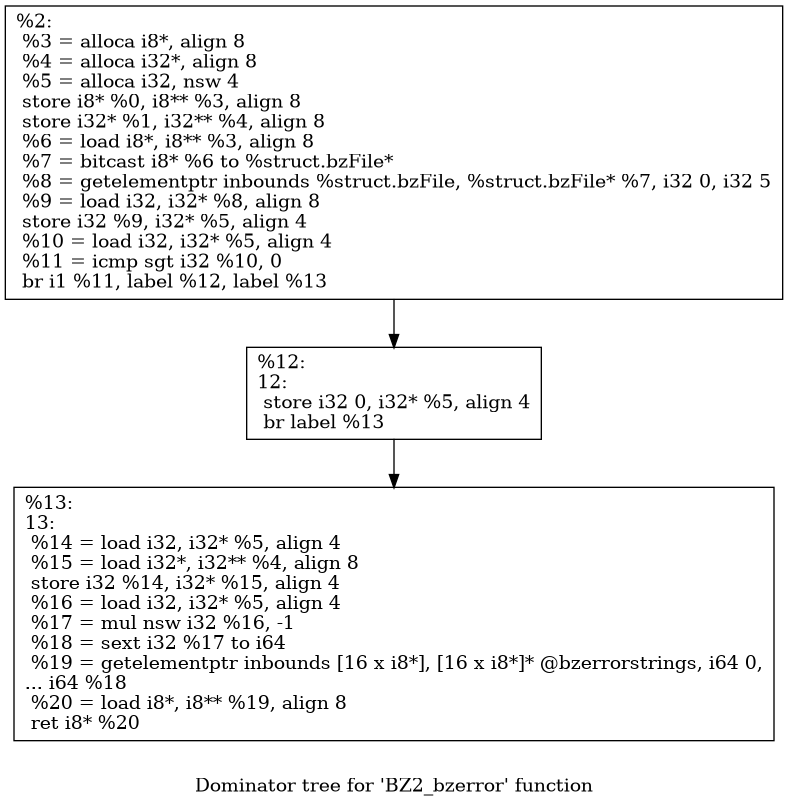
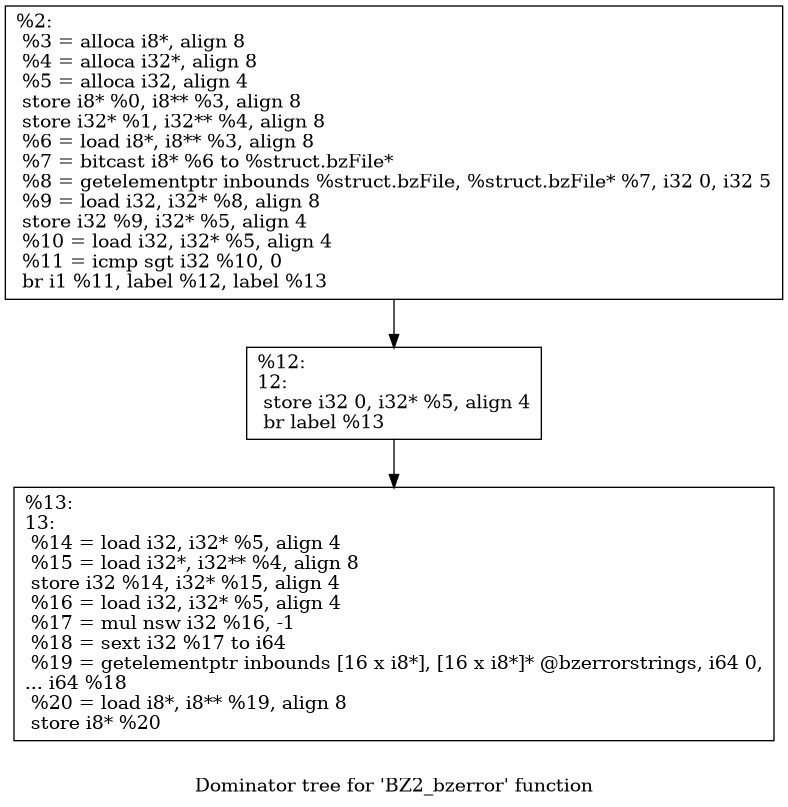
(128, 82) -> (133, 82)
(83, 723) -> (93, 723)
